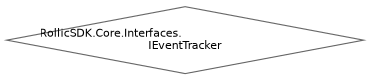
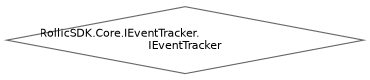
(185, 40) -> (185, 40)
